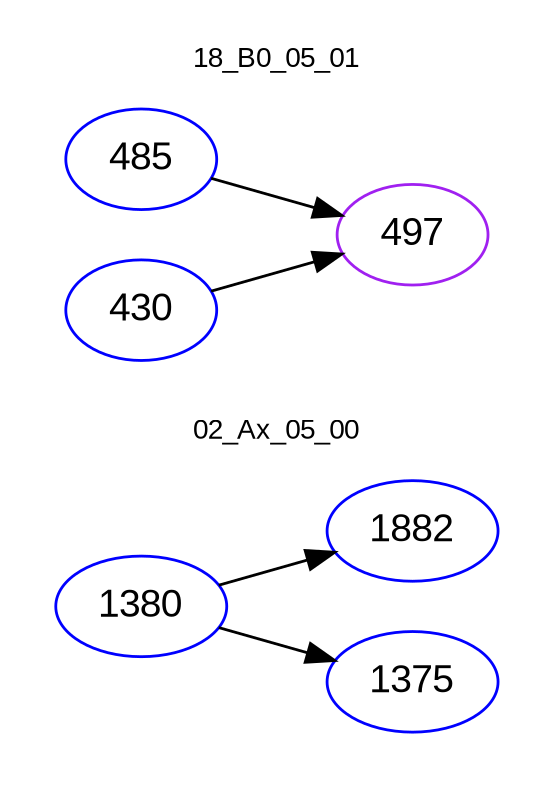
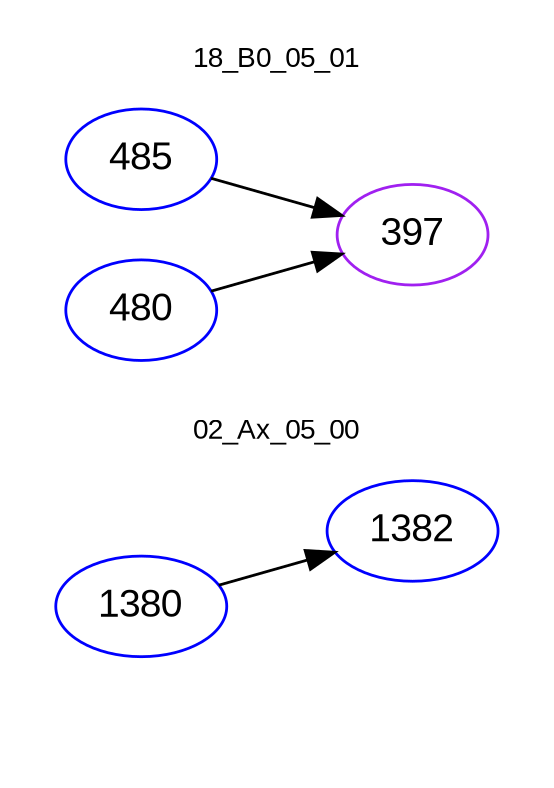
(413, 235) -> (413, 235)
(141, 310) -> (141, 310)
(413, 531) -> (413, 531)
(413, 682) -> none
